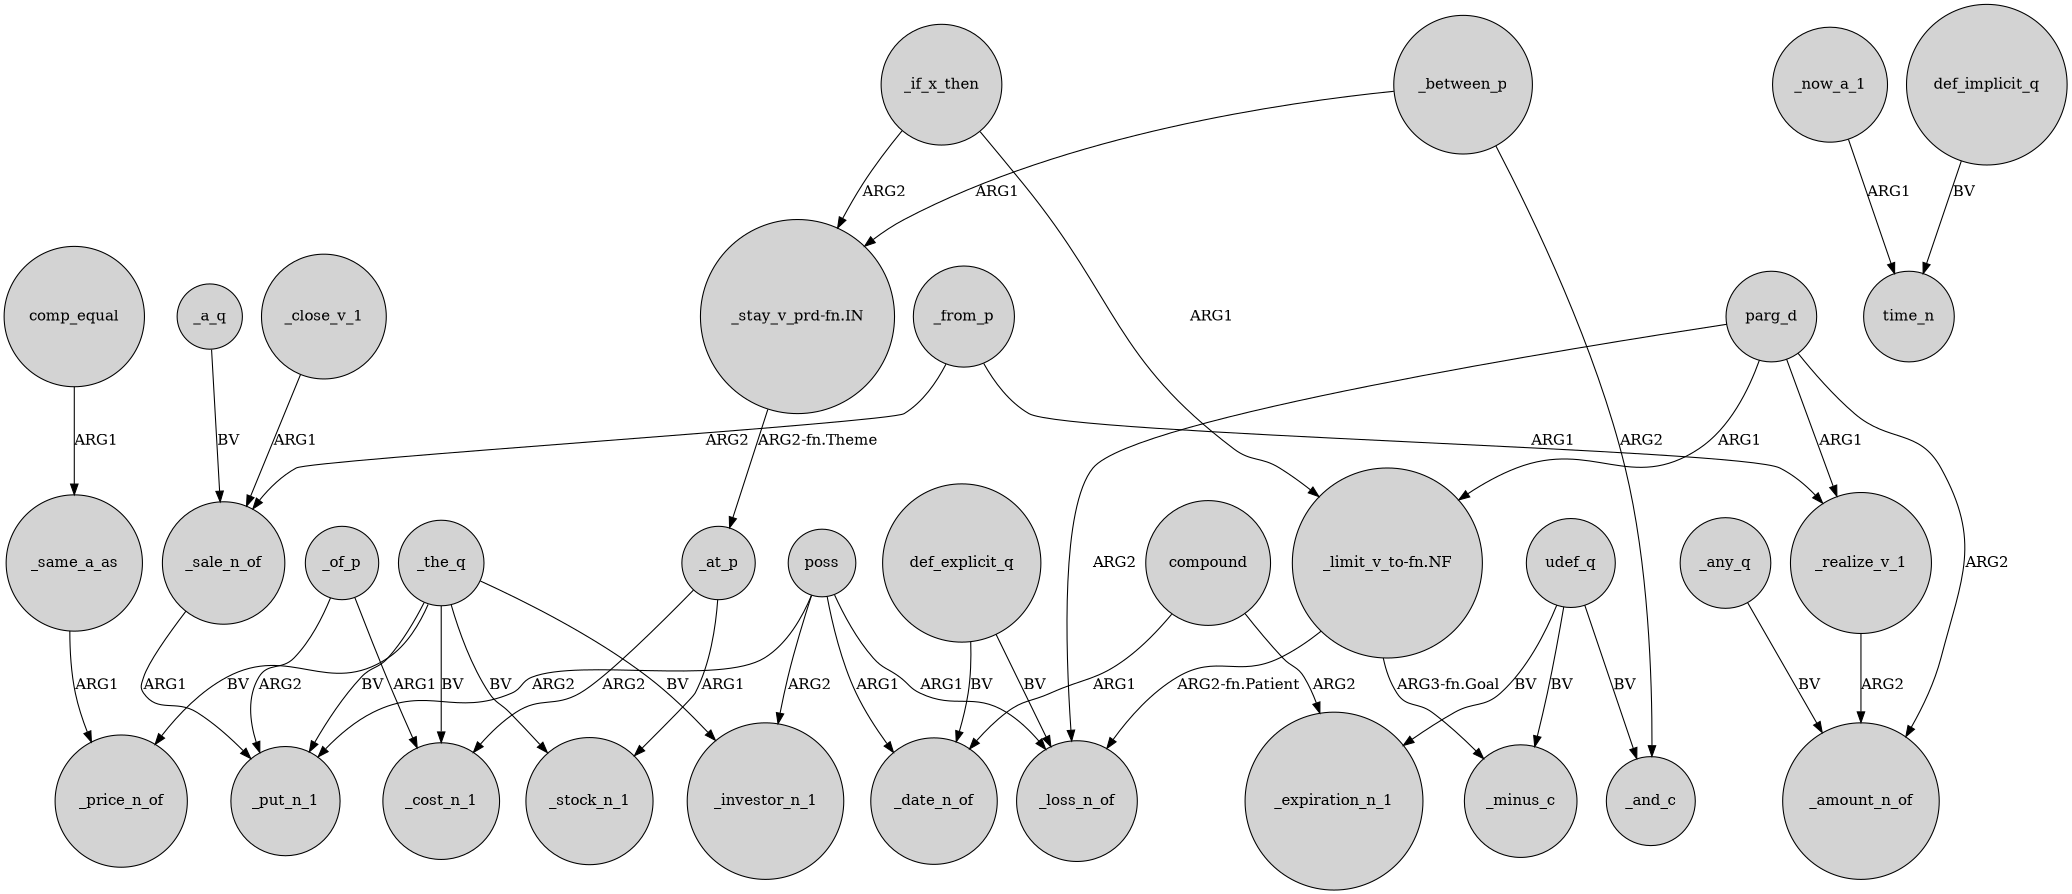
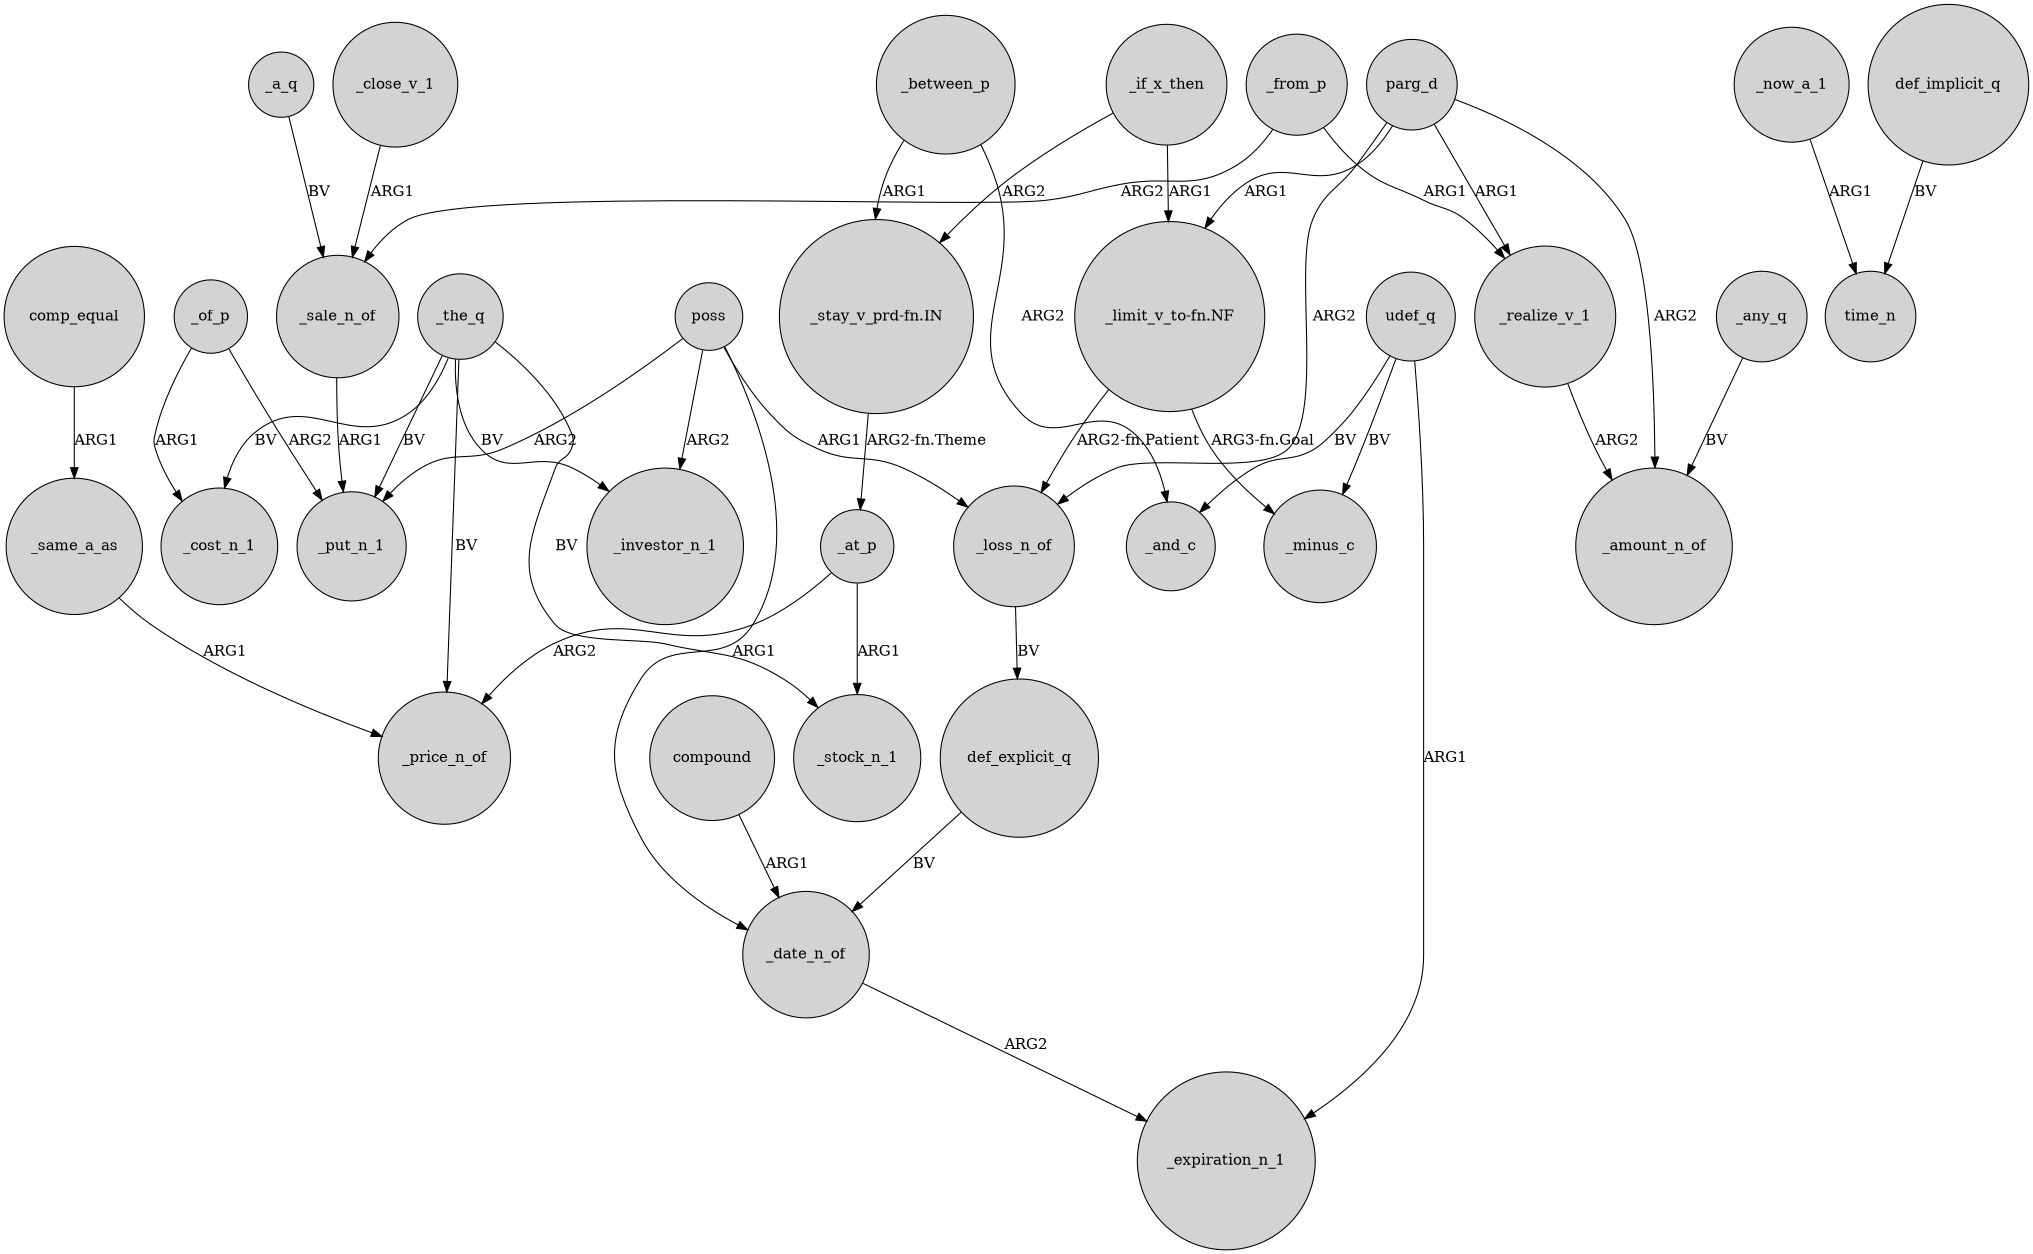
(1287, 662) -> (1000, 1050)
(596, 682) -> (658, 633)
(1525, 685) -> (1445, 758)
(1021, 686) -> (1016, 637)
